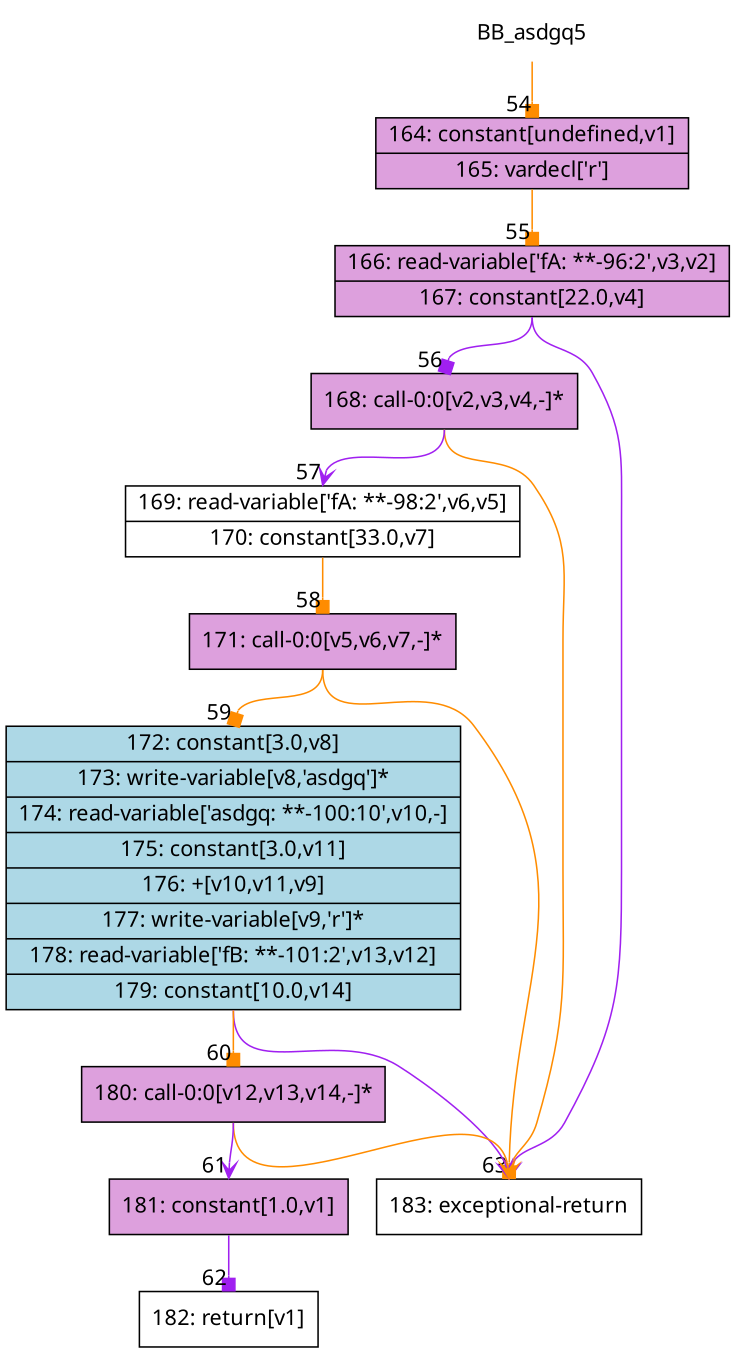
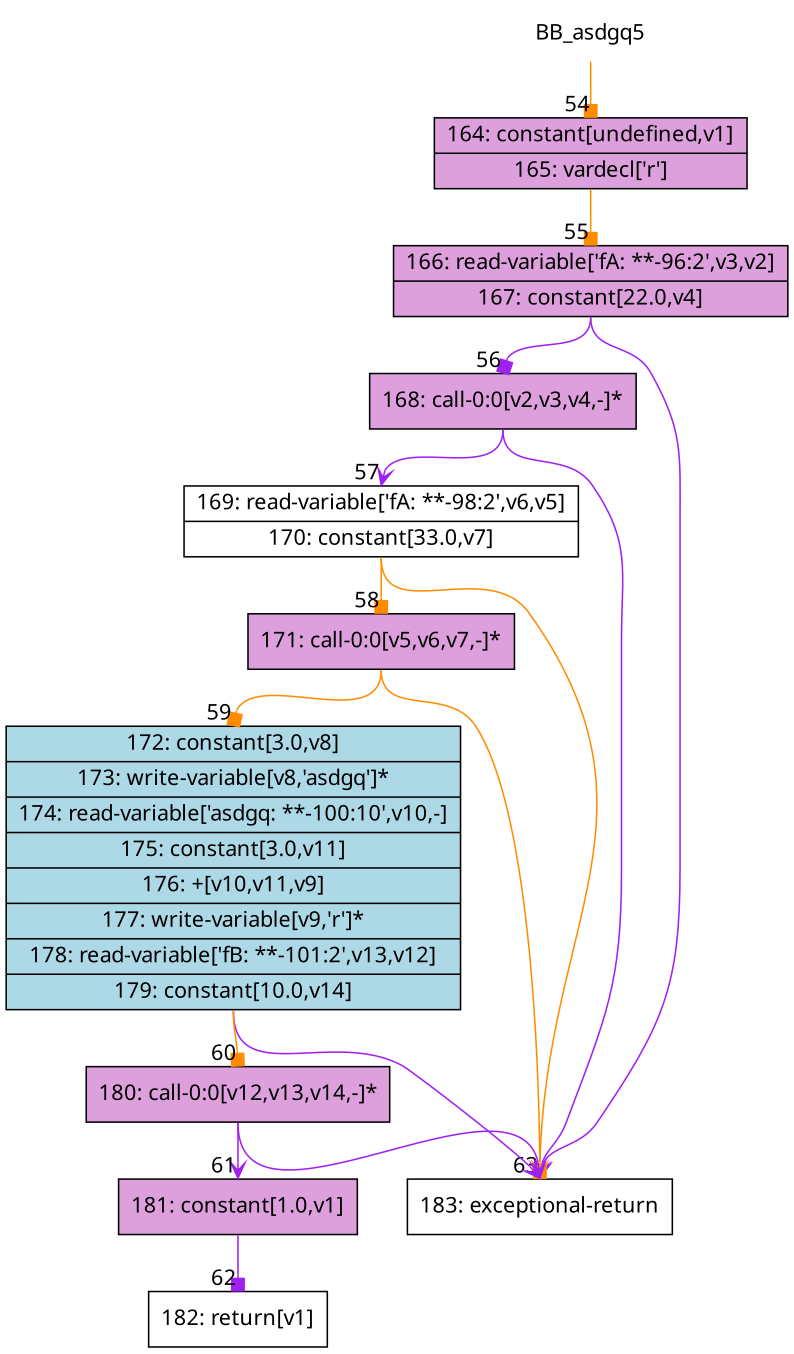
(563, 769) -> (622, 772)
none -> (595, 795)
(364, 1152) -> (381, 1153)
